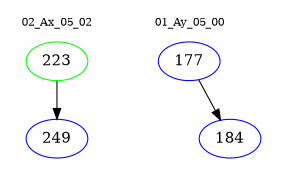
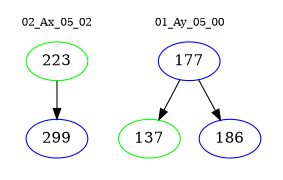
(57, 139) -> (57, 139)
none -> (149, 139)
(230, 139) -> (230, 139)
